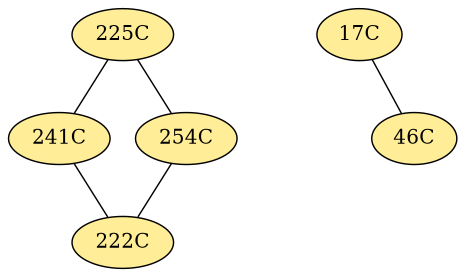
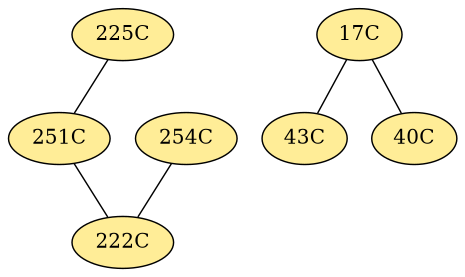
(154, 86) -> none
(59, 139) -> (59, 139)
none -> (305, 139)
(414, 139) -> (414, 139)
